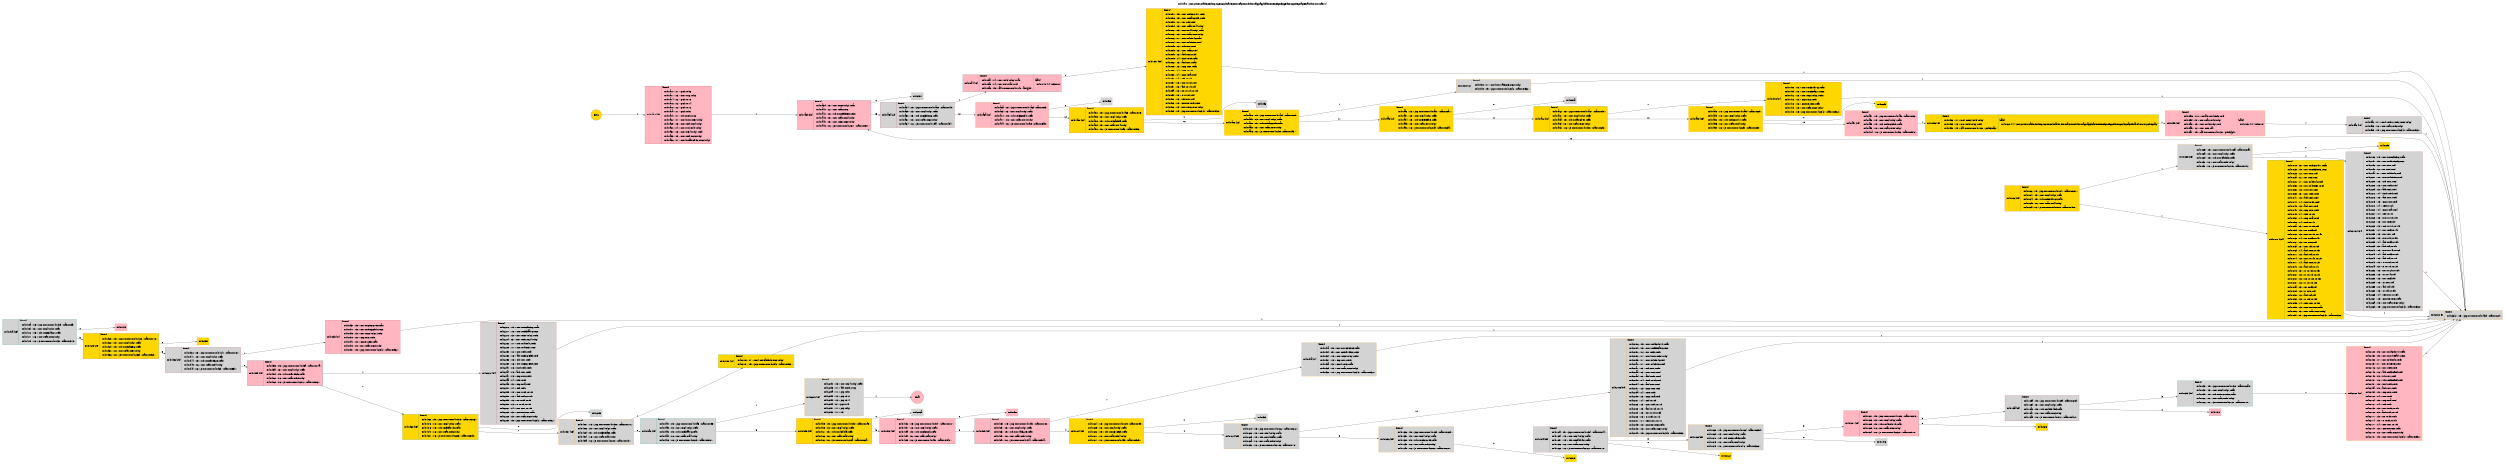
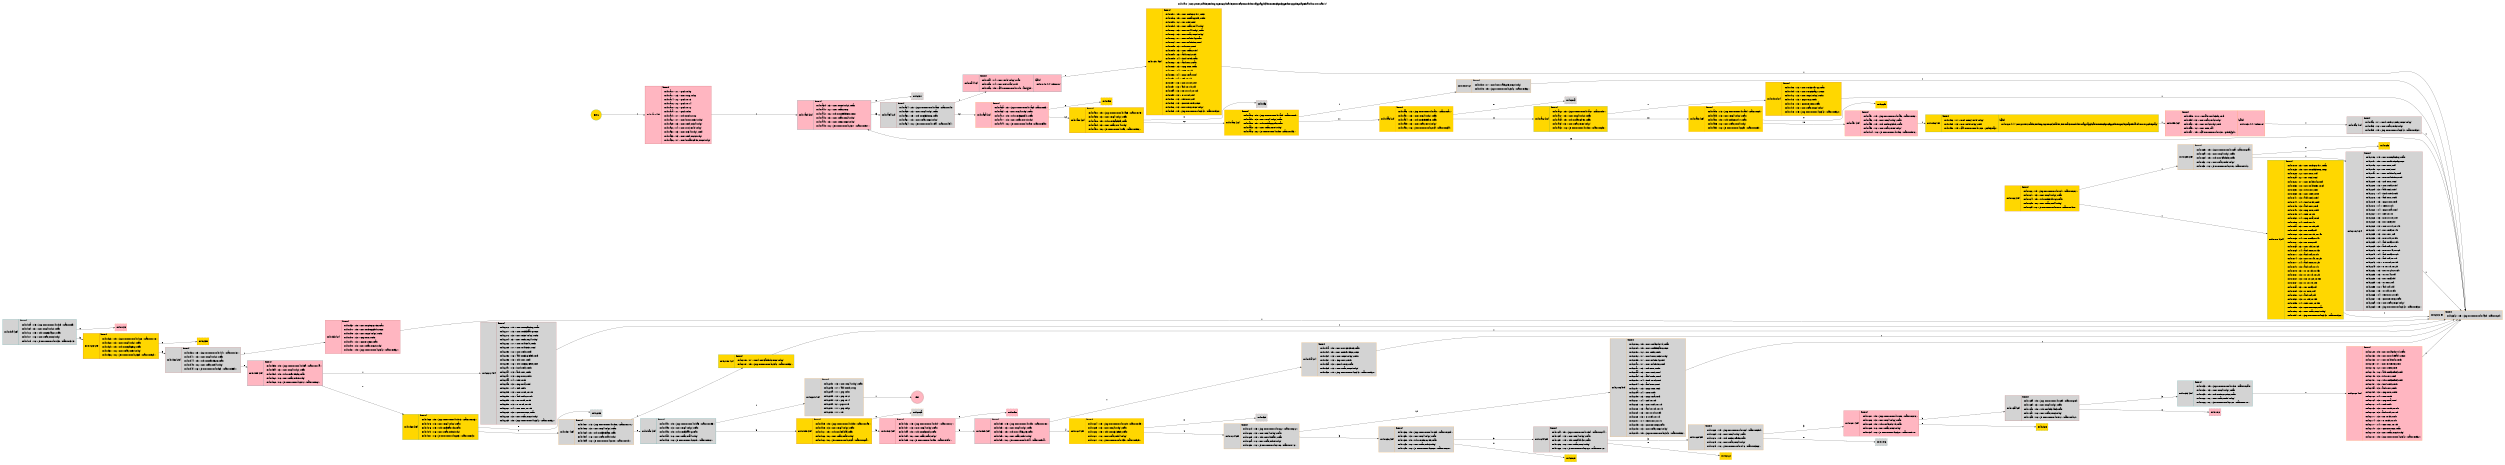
(1107, 101) -> (1107, 101)
(917, 397) -> (917, 397)
none -> (1493, 439)
